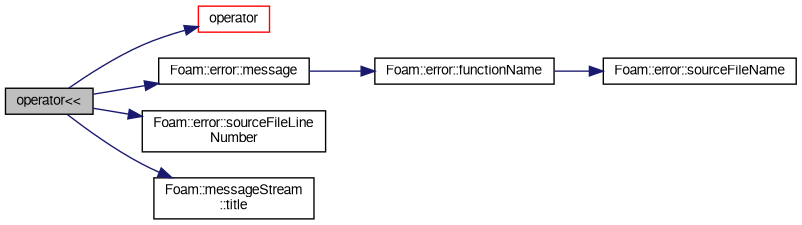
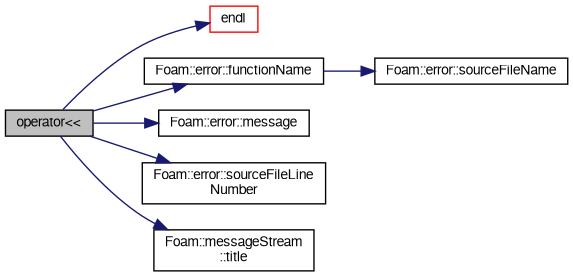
(234, 19) -> (234, 19)
(335, 71) -> (134, 99)
